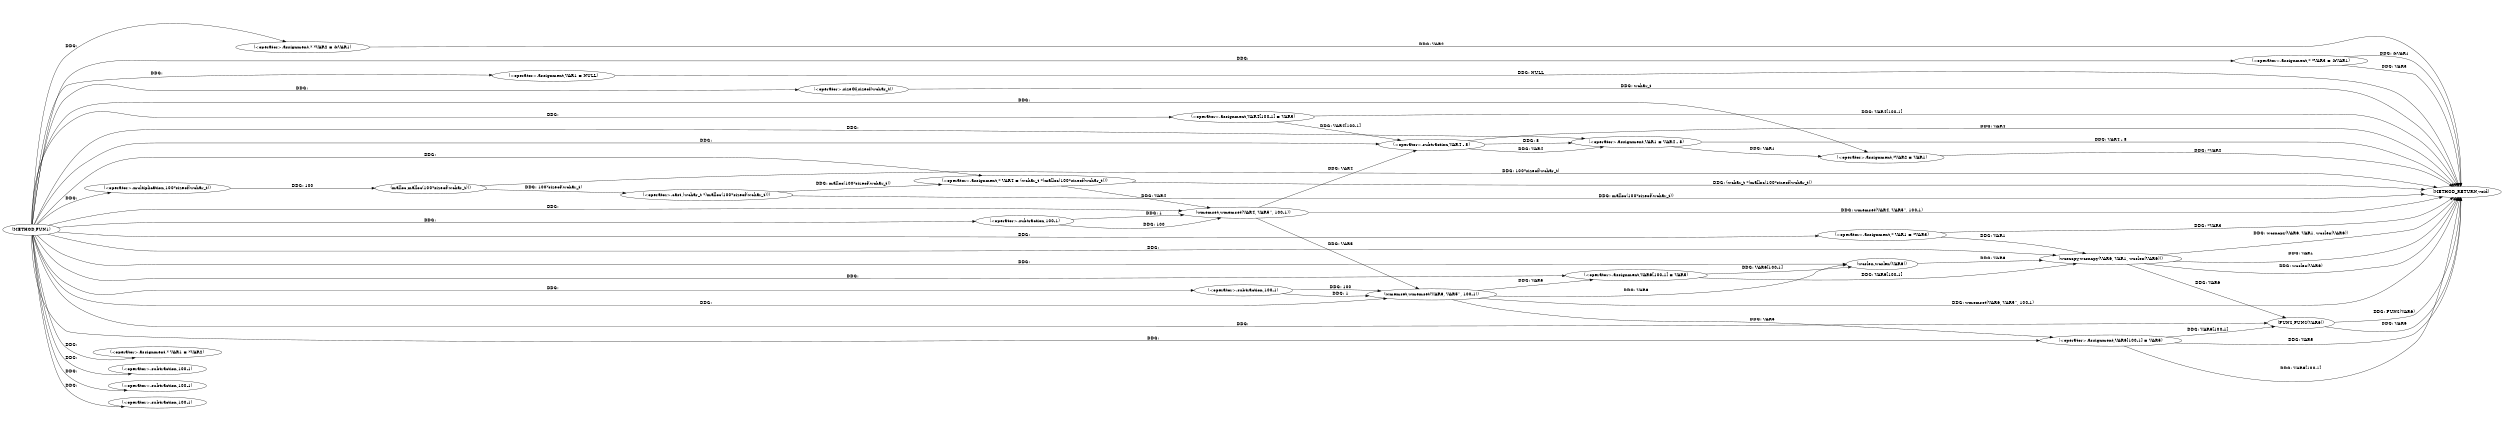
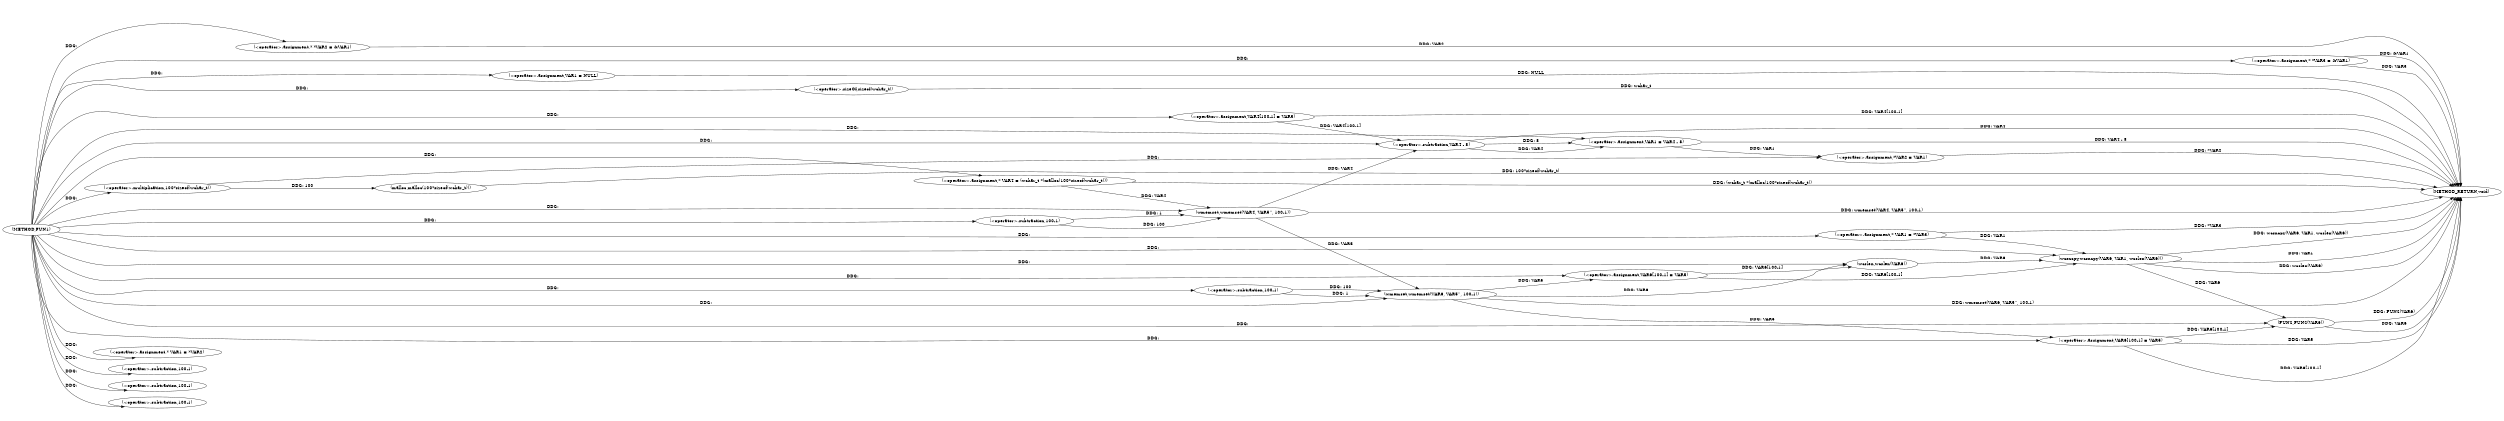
(909, 103) -> (1012, 161)
(707, 195) -> none
